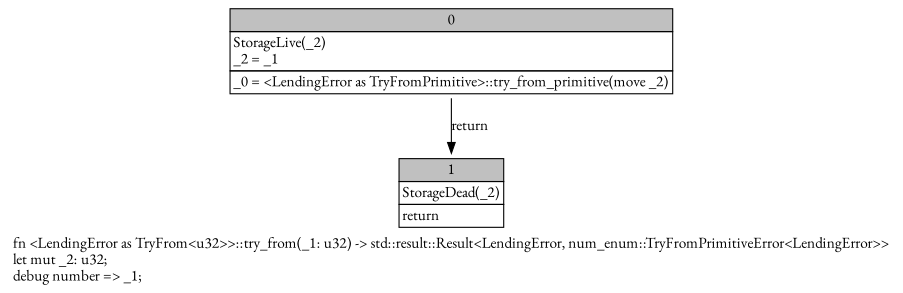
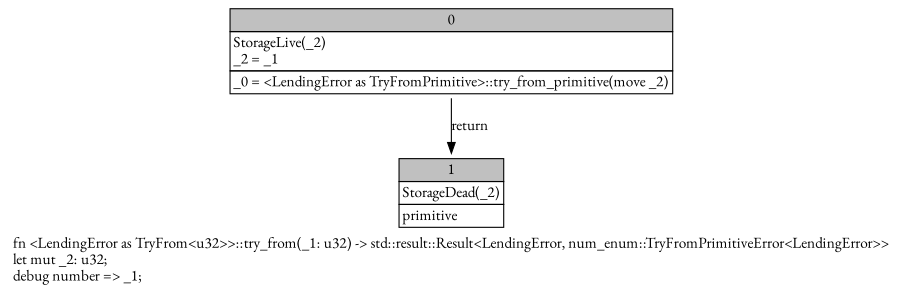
(421, 215) -> (430, 215)
